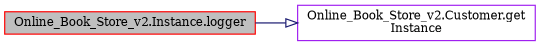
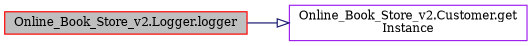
(130, 23) -> (126, 23)
